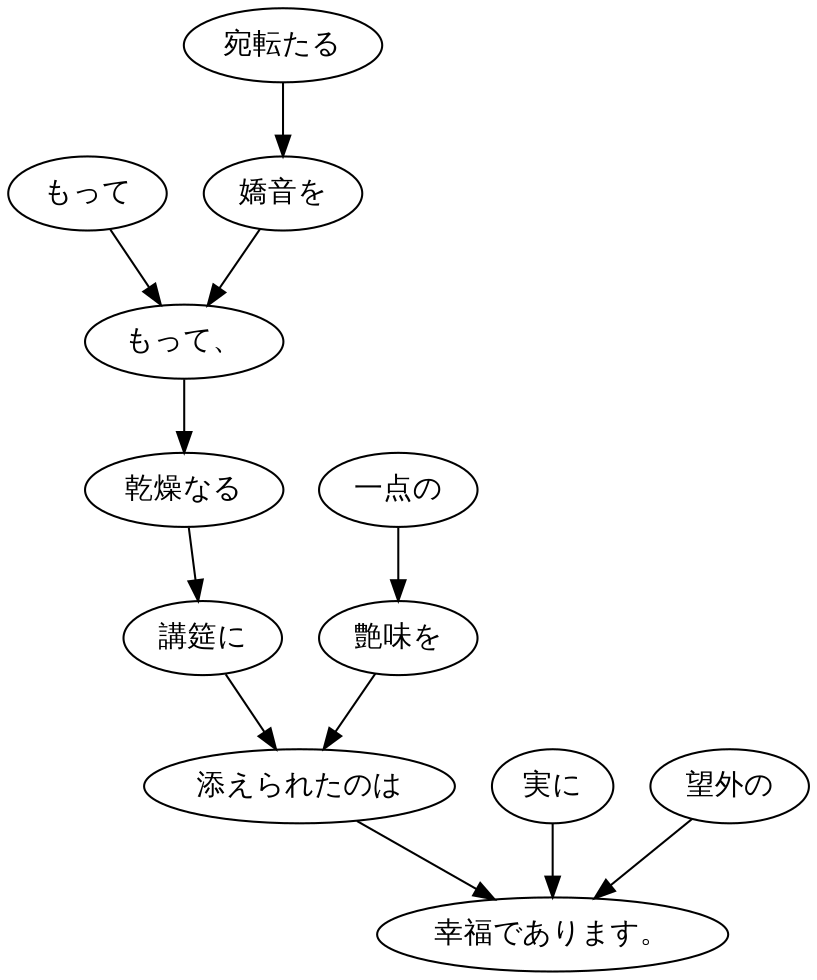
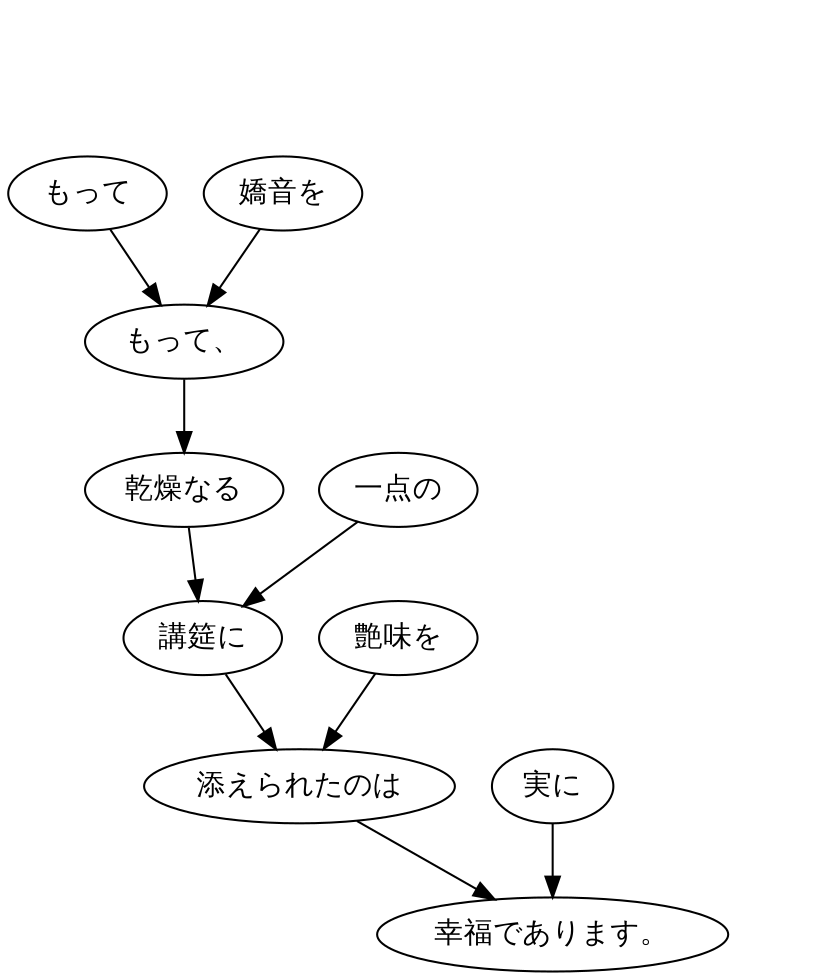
(283, 45) -> none
(398, 554) -> (309, 558)
(730, 786) -> none
